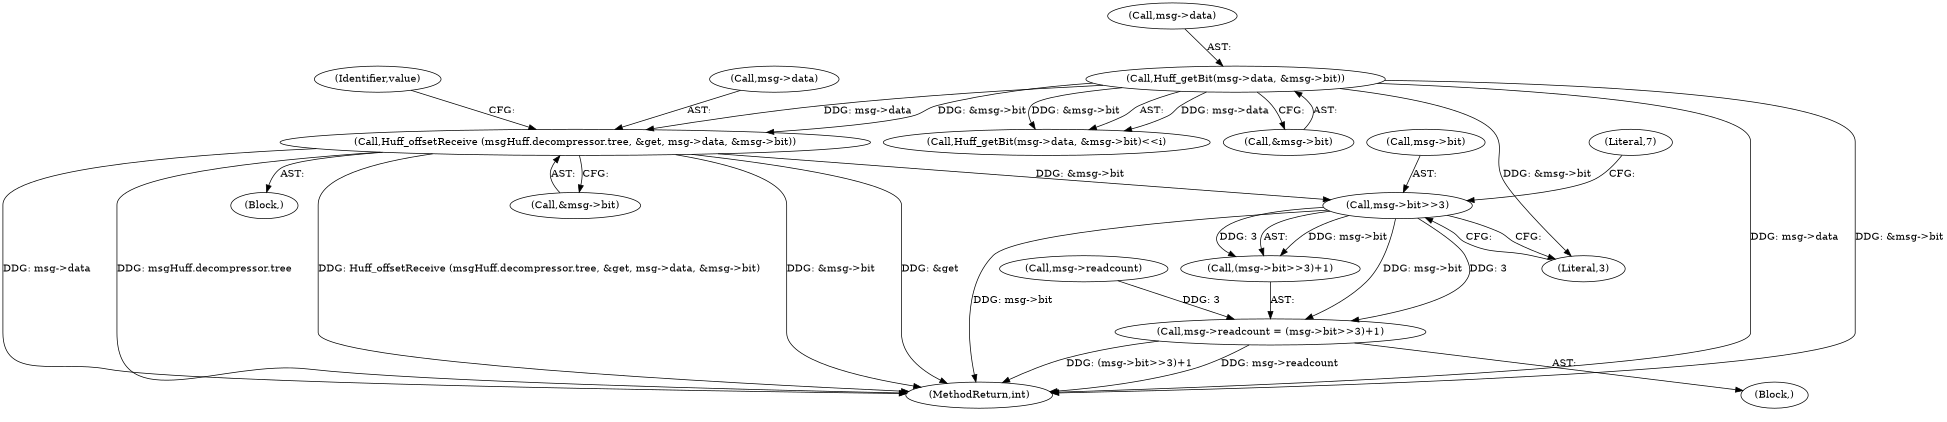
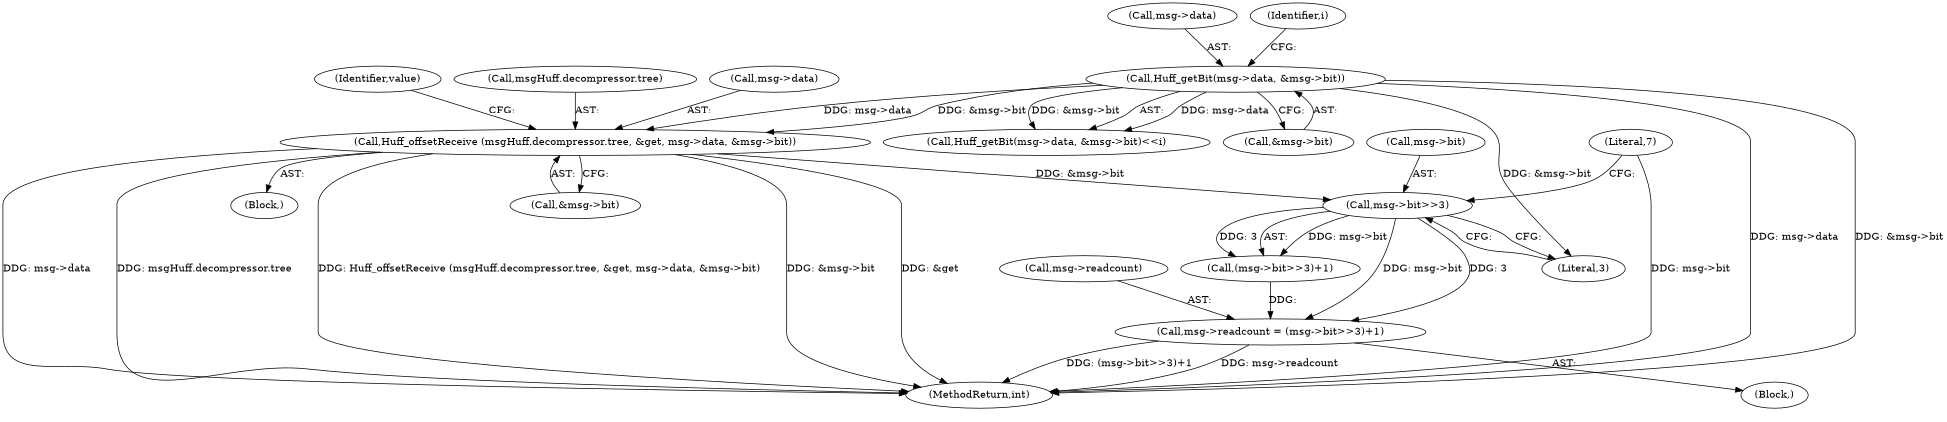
none -> (1298, 16)
none -> (575, 79)
(1096, 231) -> (1446, 368)
(1201, 300) -> (1201, 300)
(1284, 300) -> (1284, 300)
